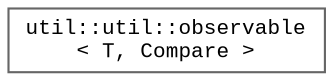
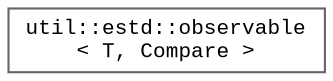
(167, 40) -> (167, 40)
